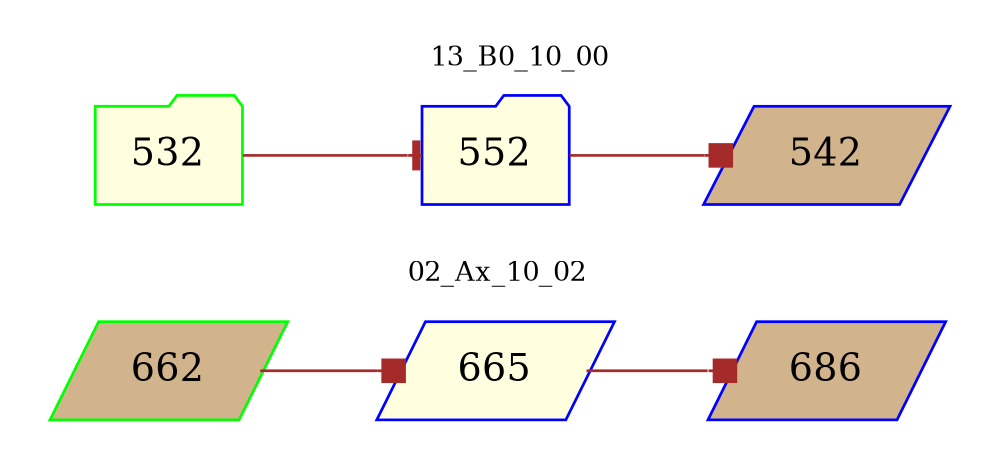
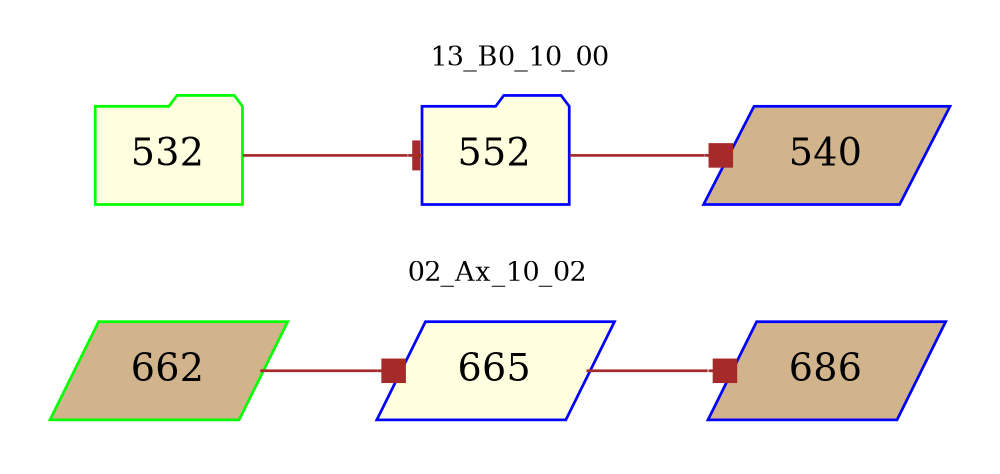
(827, 155) -> (827, 155)
